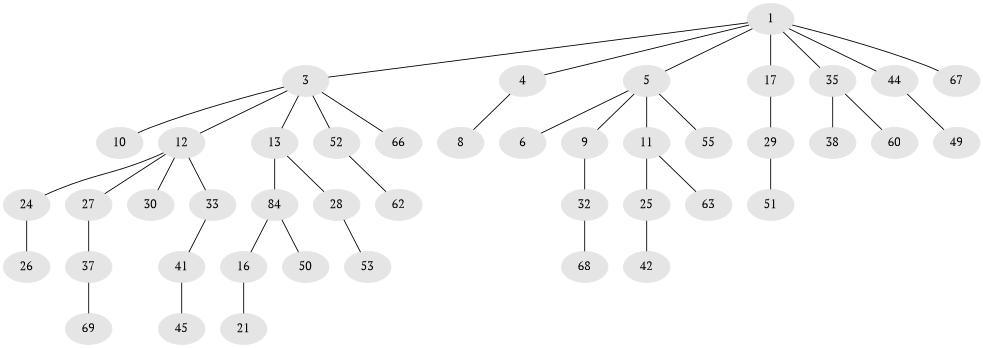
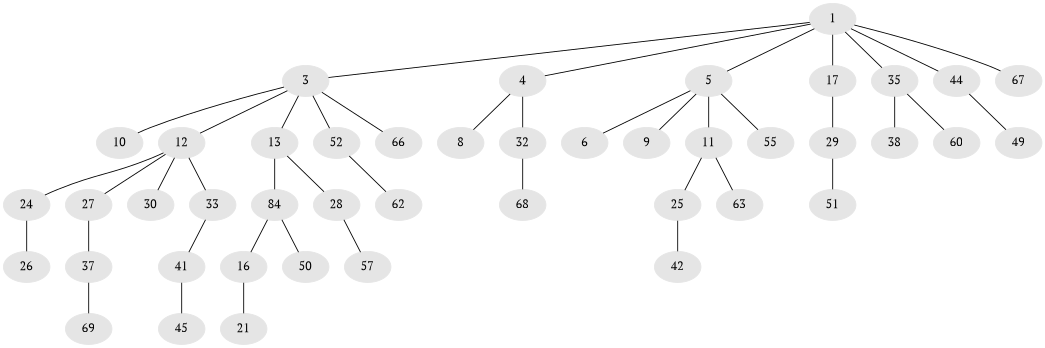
(585, 174) -> (523, 112)
(368, 267) -> (368, 267)
